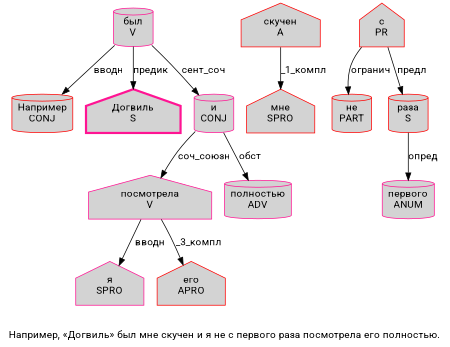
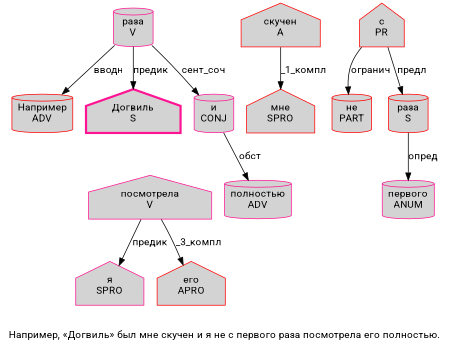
(133, 27) -> (133, 27)
(42, 113) -> (42, 113)
(179, 150) -> none
(150, 243) -> (150, 243)
